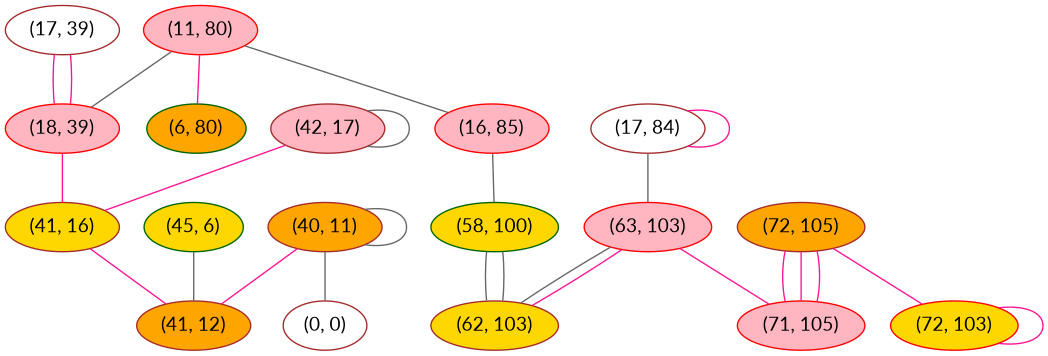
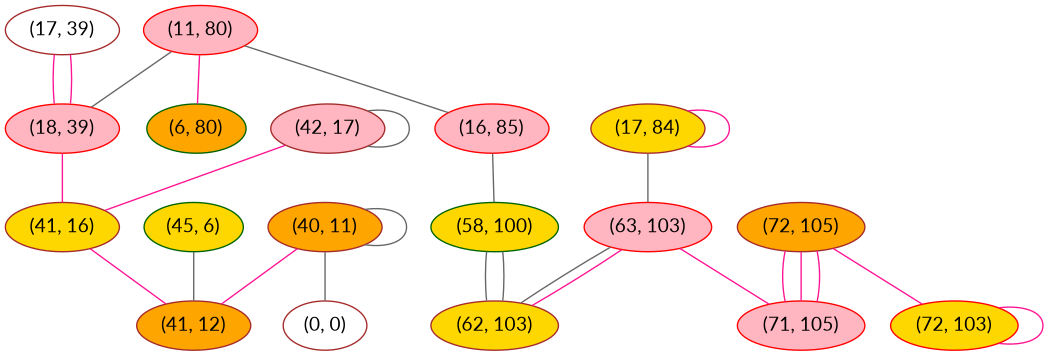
(648, 129) -> (648, 129)
